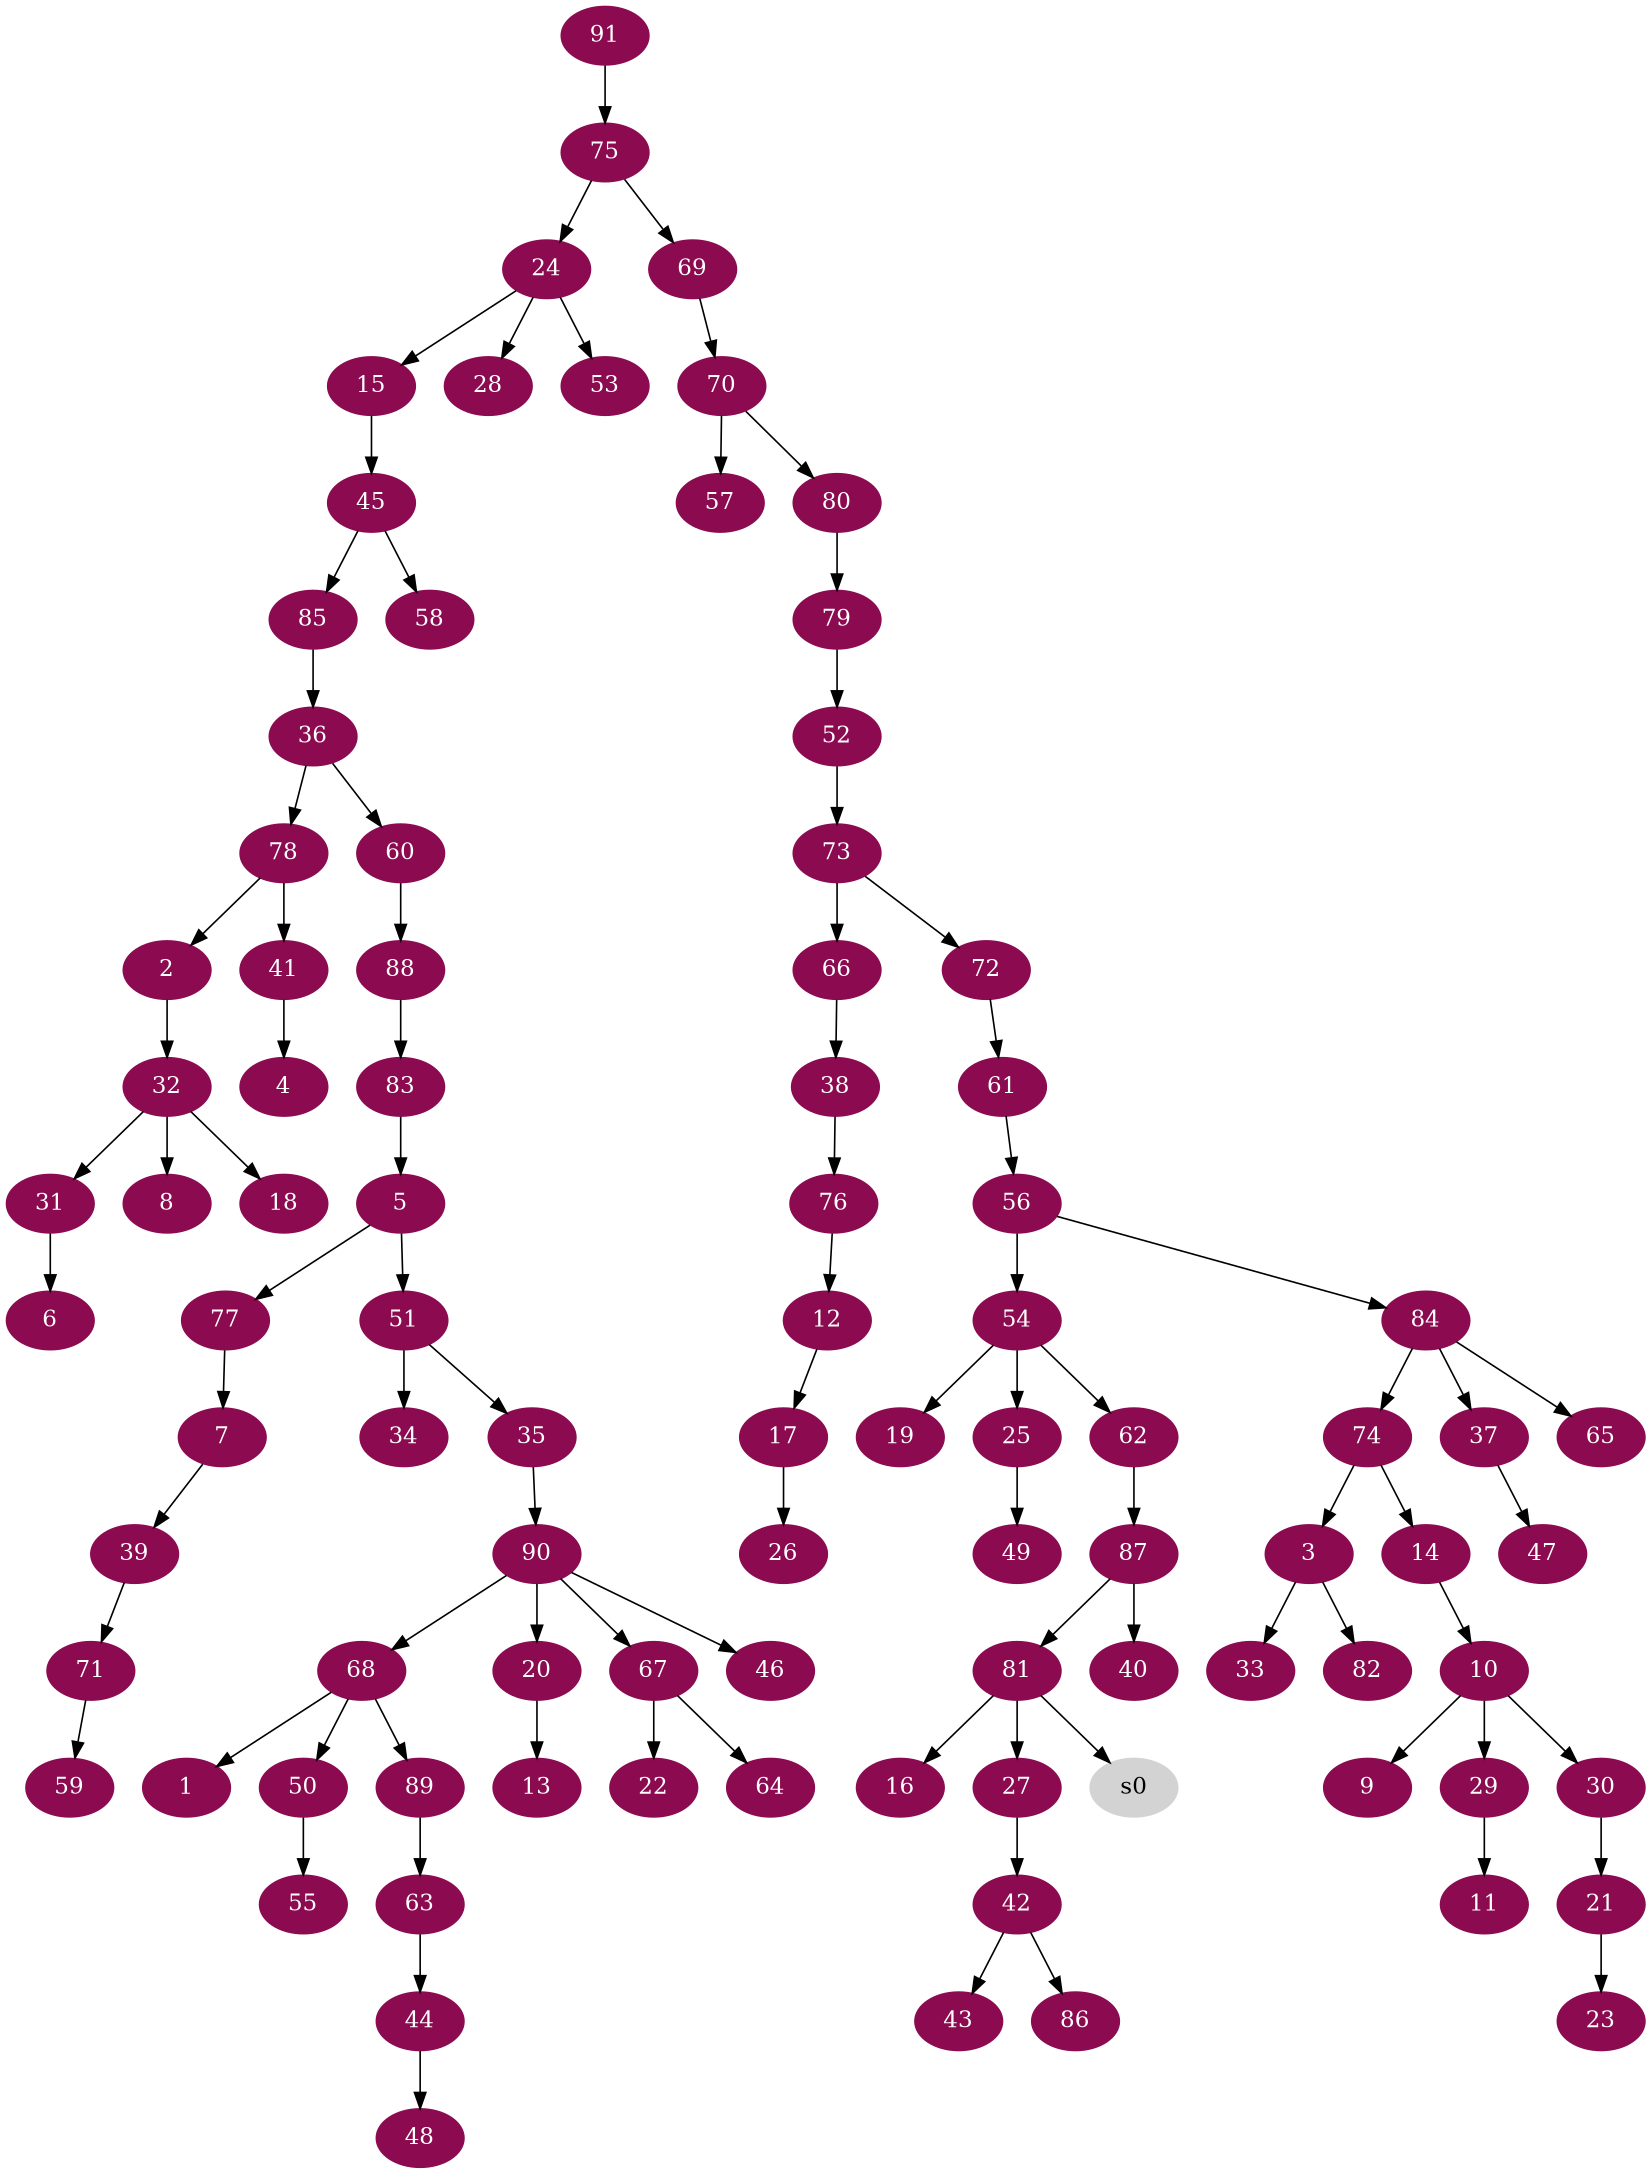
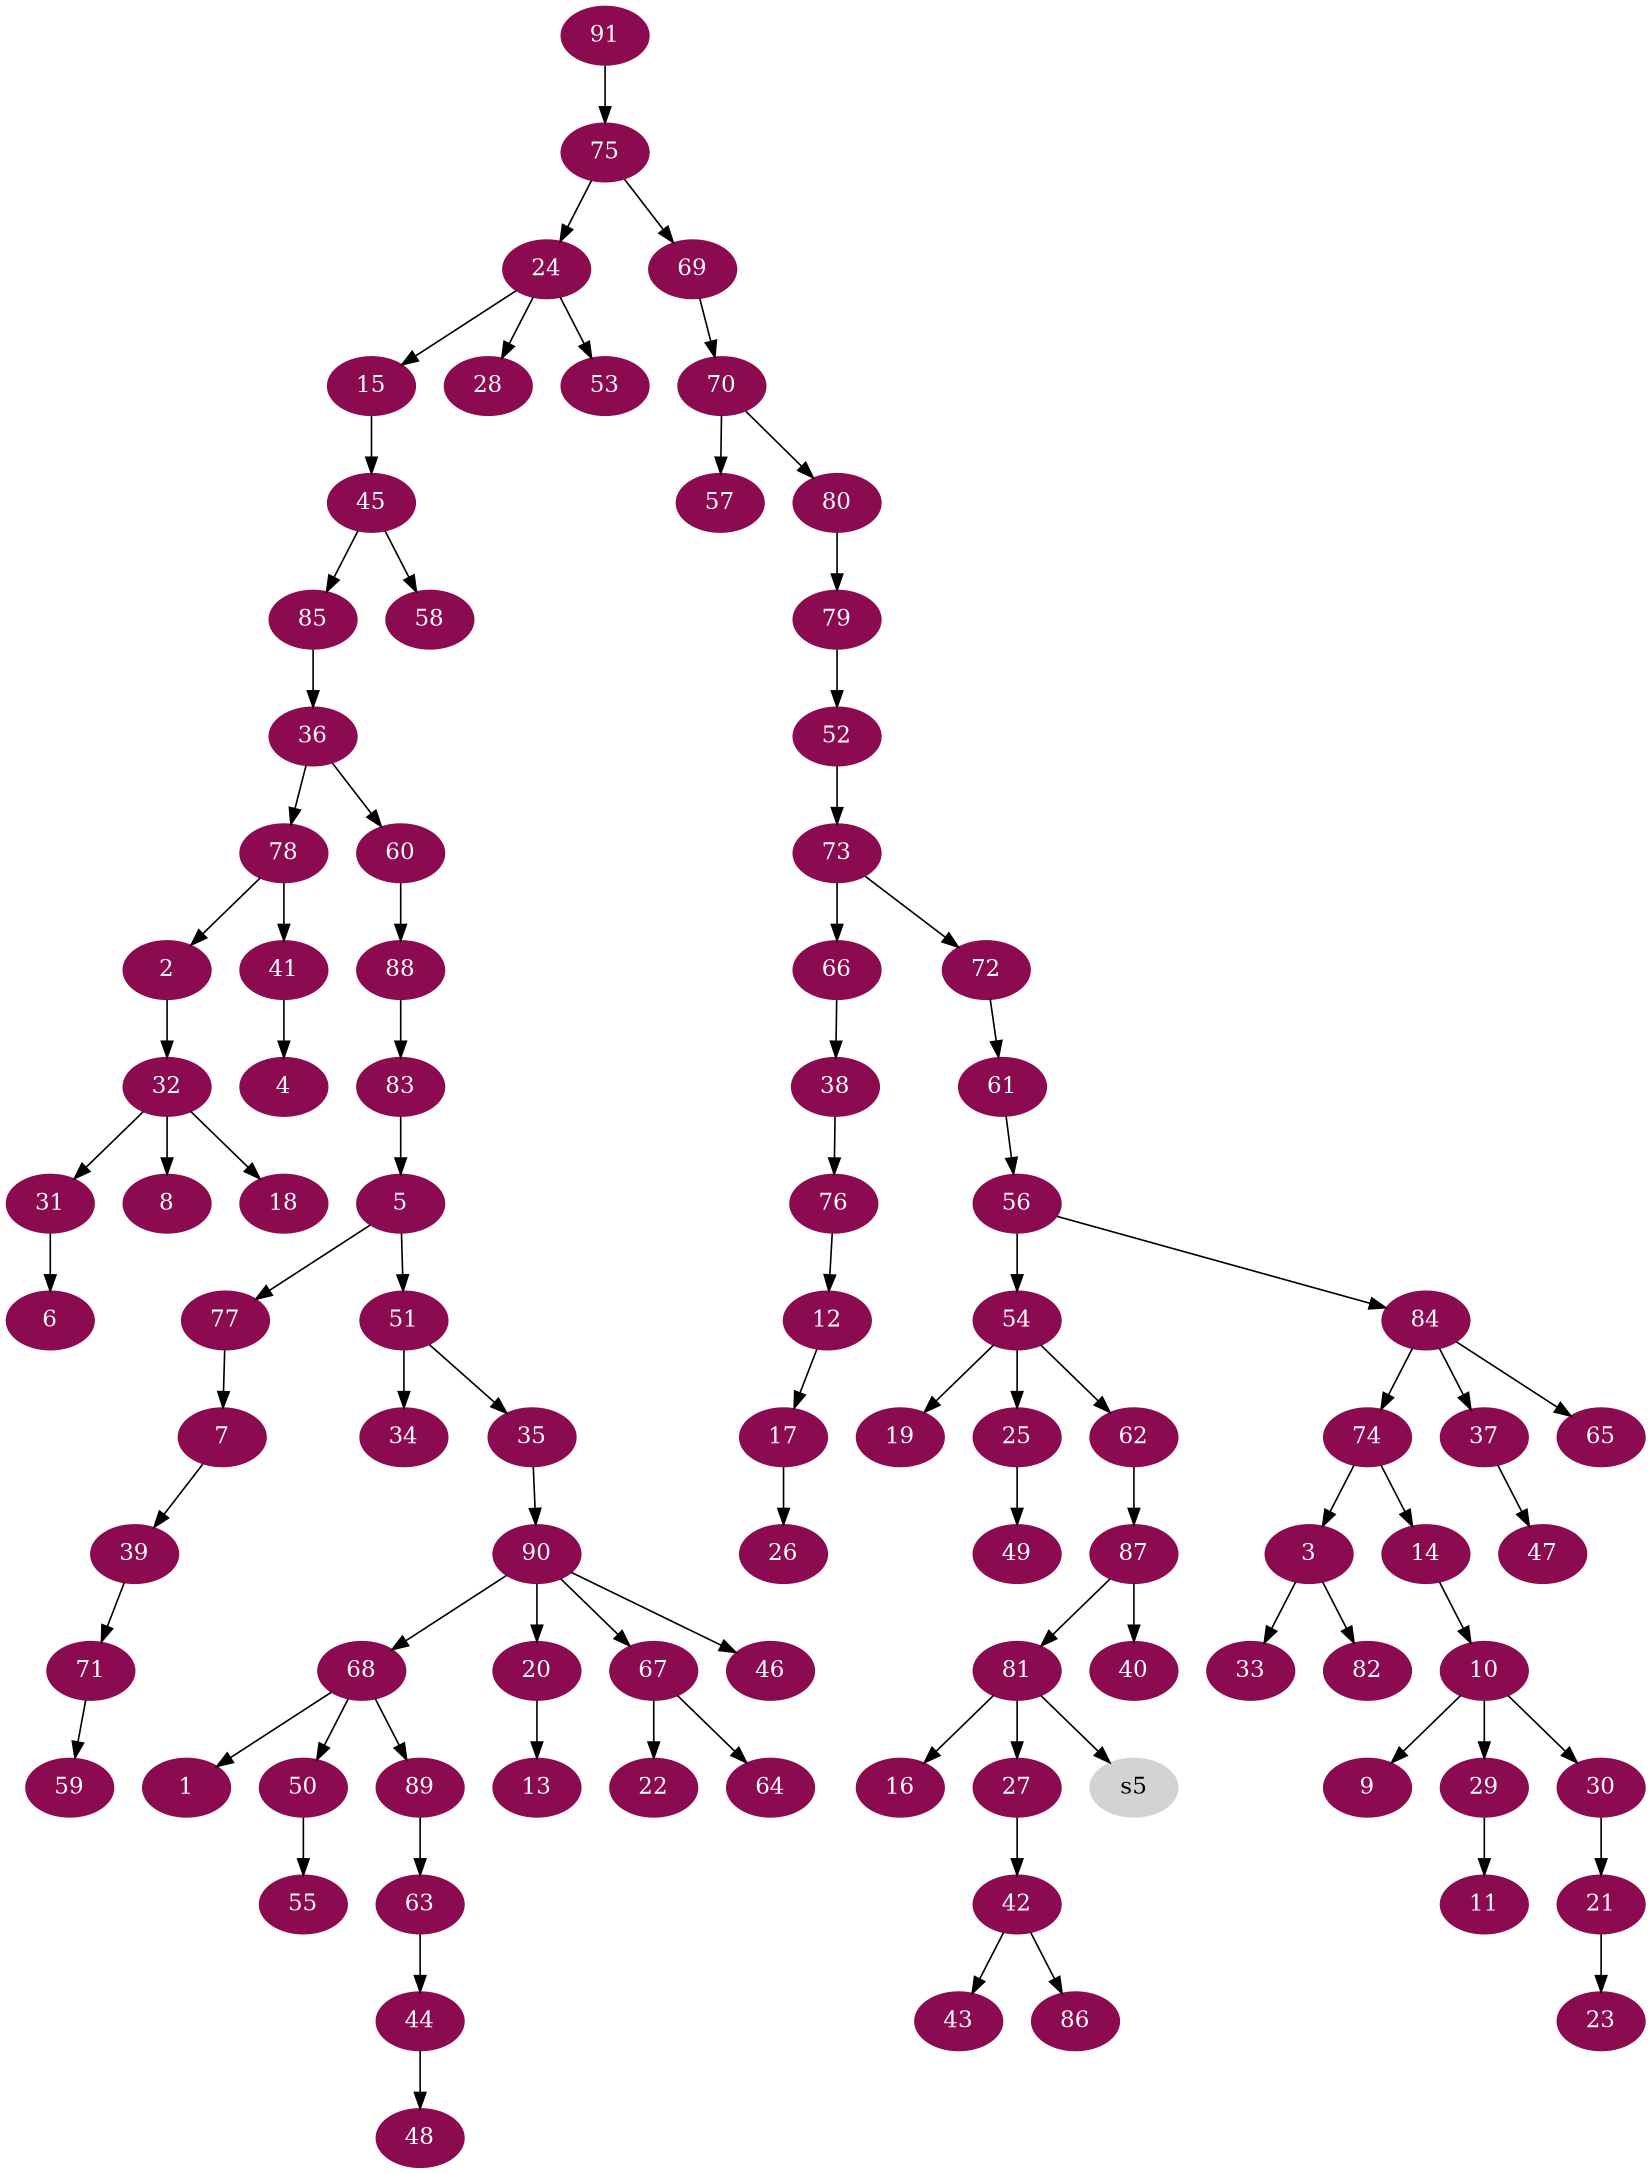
(1134, 1788) -> (1134, 1788)
